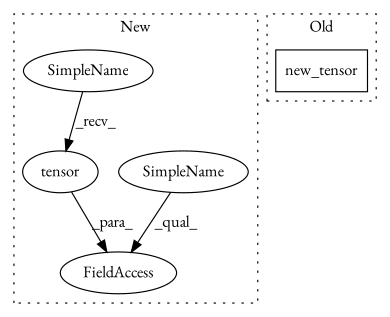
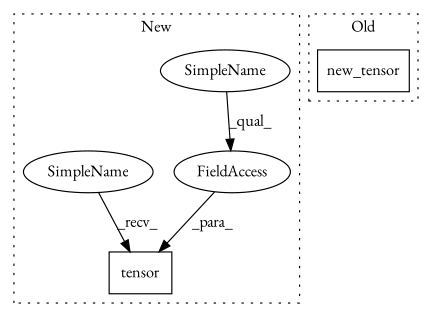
(60, 172) -> (140, 273)
(86, 217) -> (191, 218)
